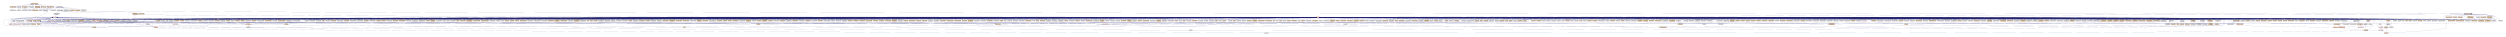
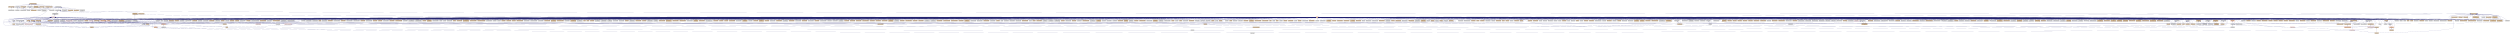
none -> (2107, 21)
